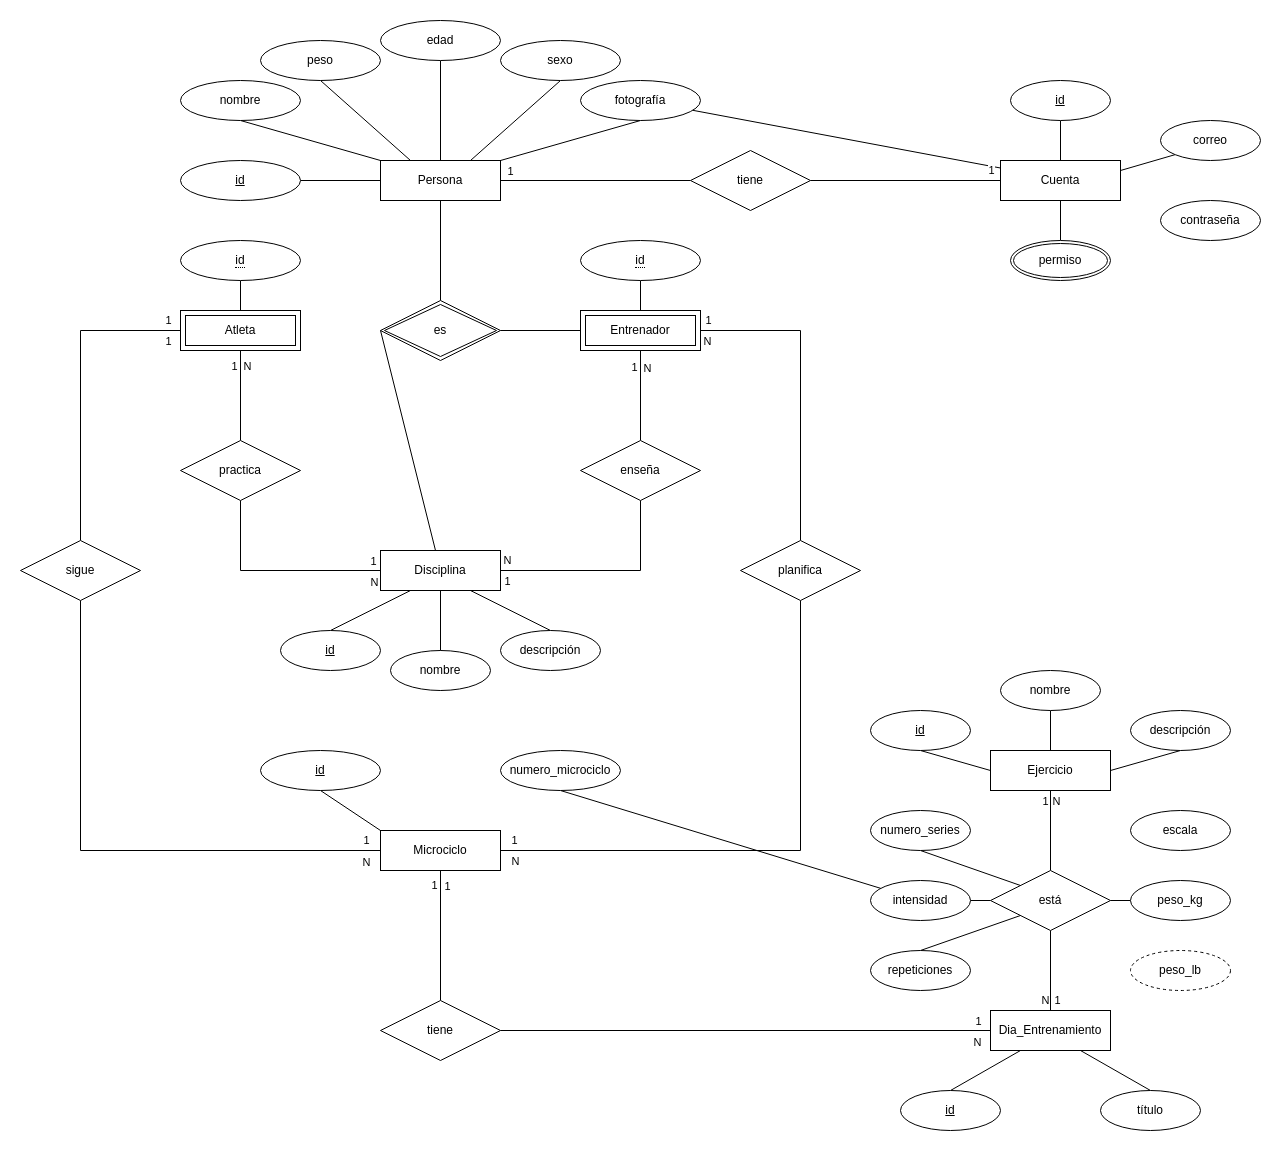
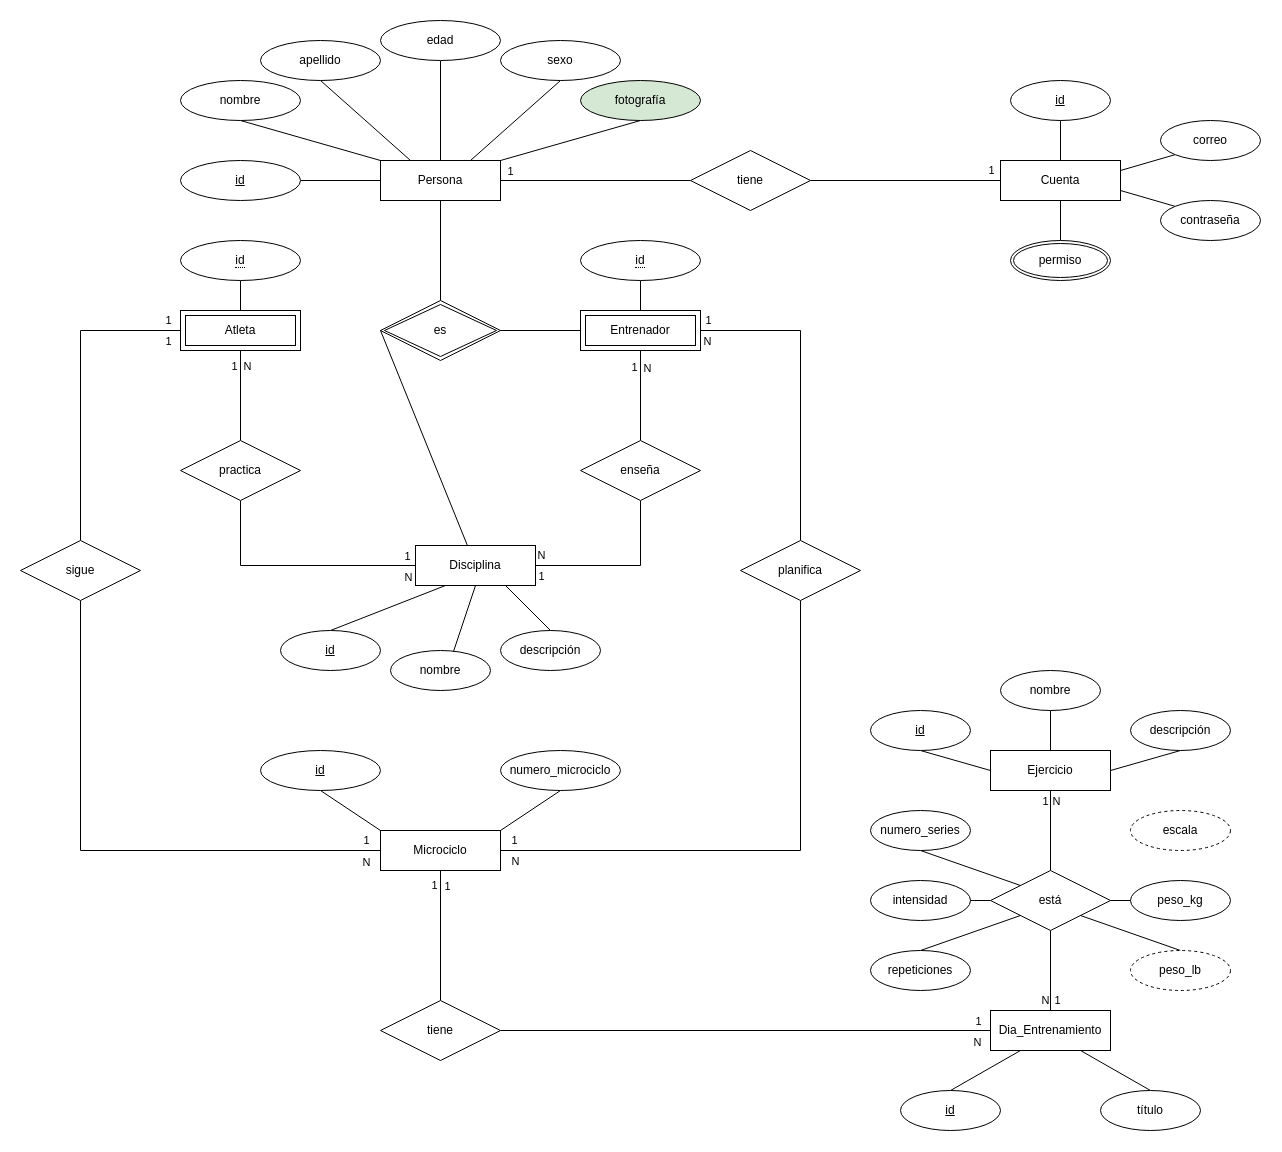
(321, 61) -> (321, 61)
(641, 101) -> (641, 101)
(847, 139) -> (1148, 198)
(441, 571) -> (476, 566)
(654, 819) -> (531, 811)
(1181, 831) -> (1181, 831)
none -> (1131, 933)
